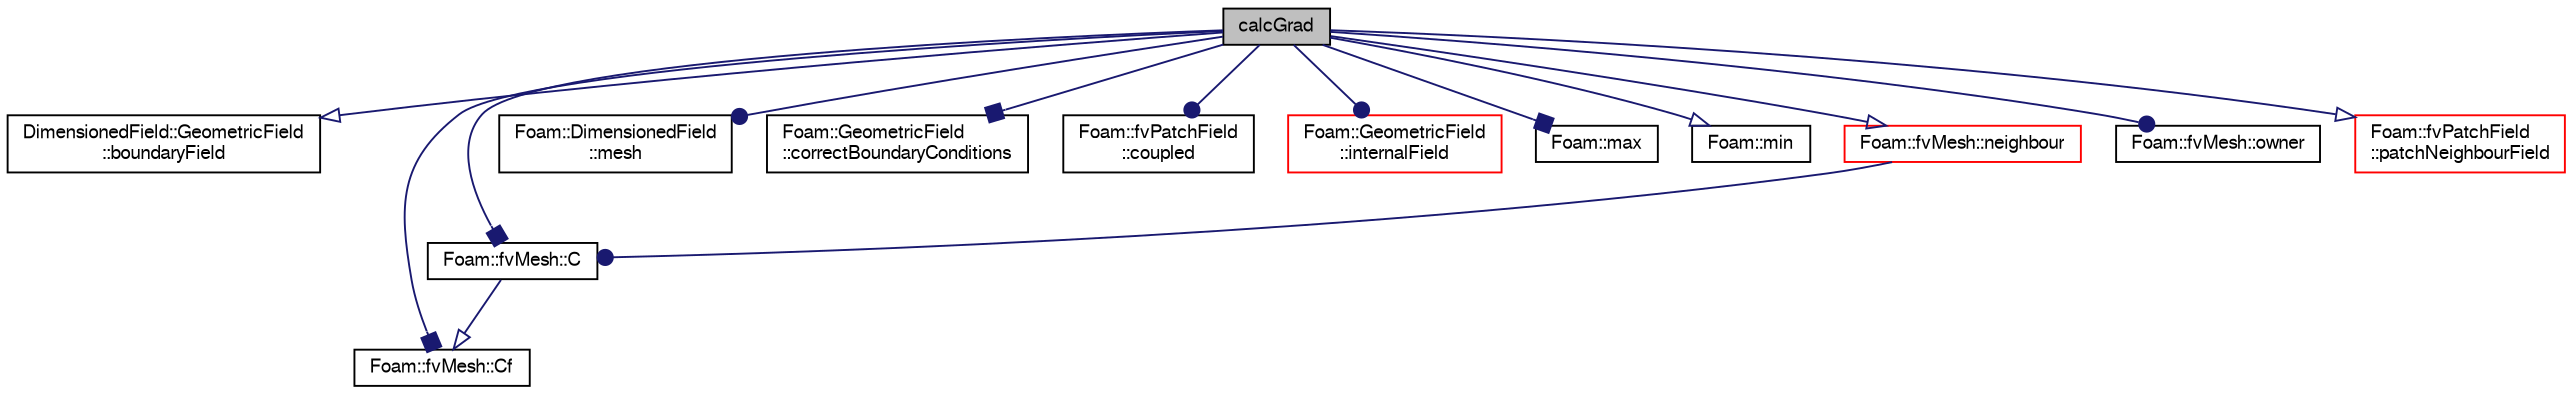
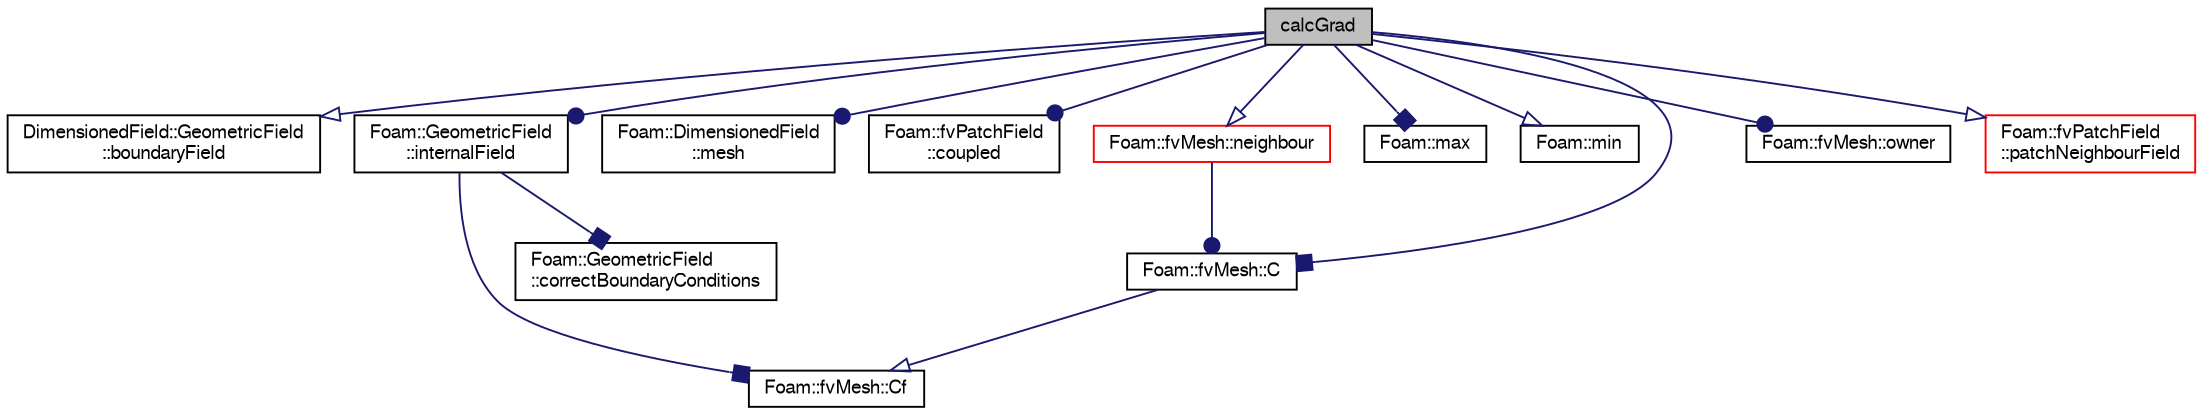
(720, 66) -> (544, 327)
(1115, 77) -> (546, 202)
(1395, 144) -> (461, 144)
